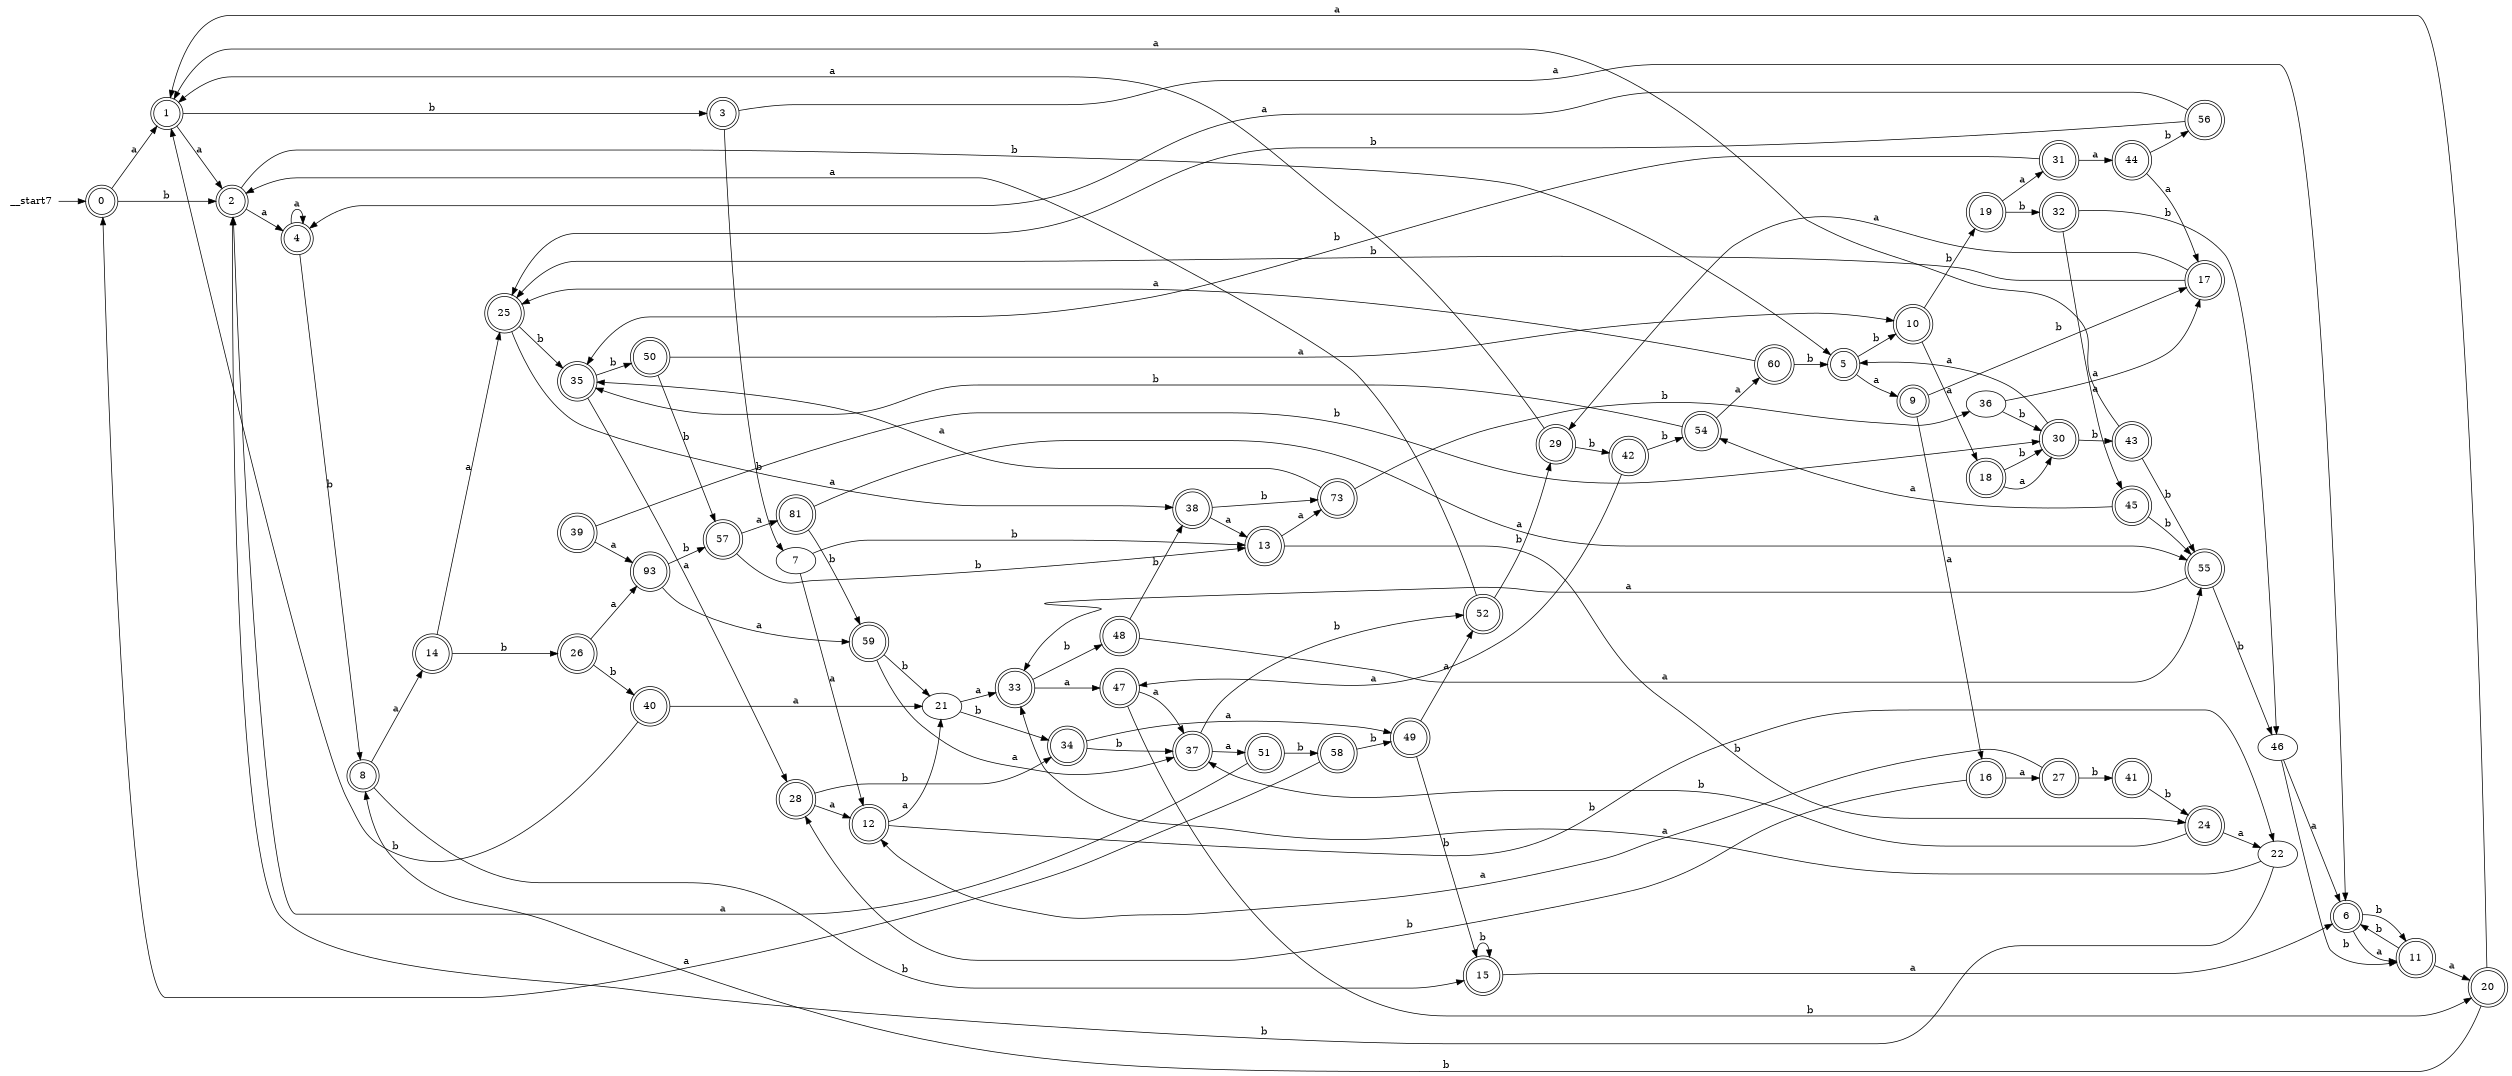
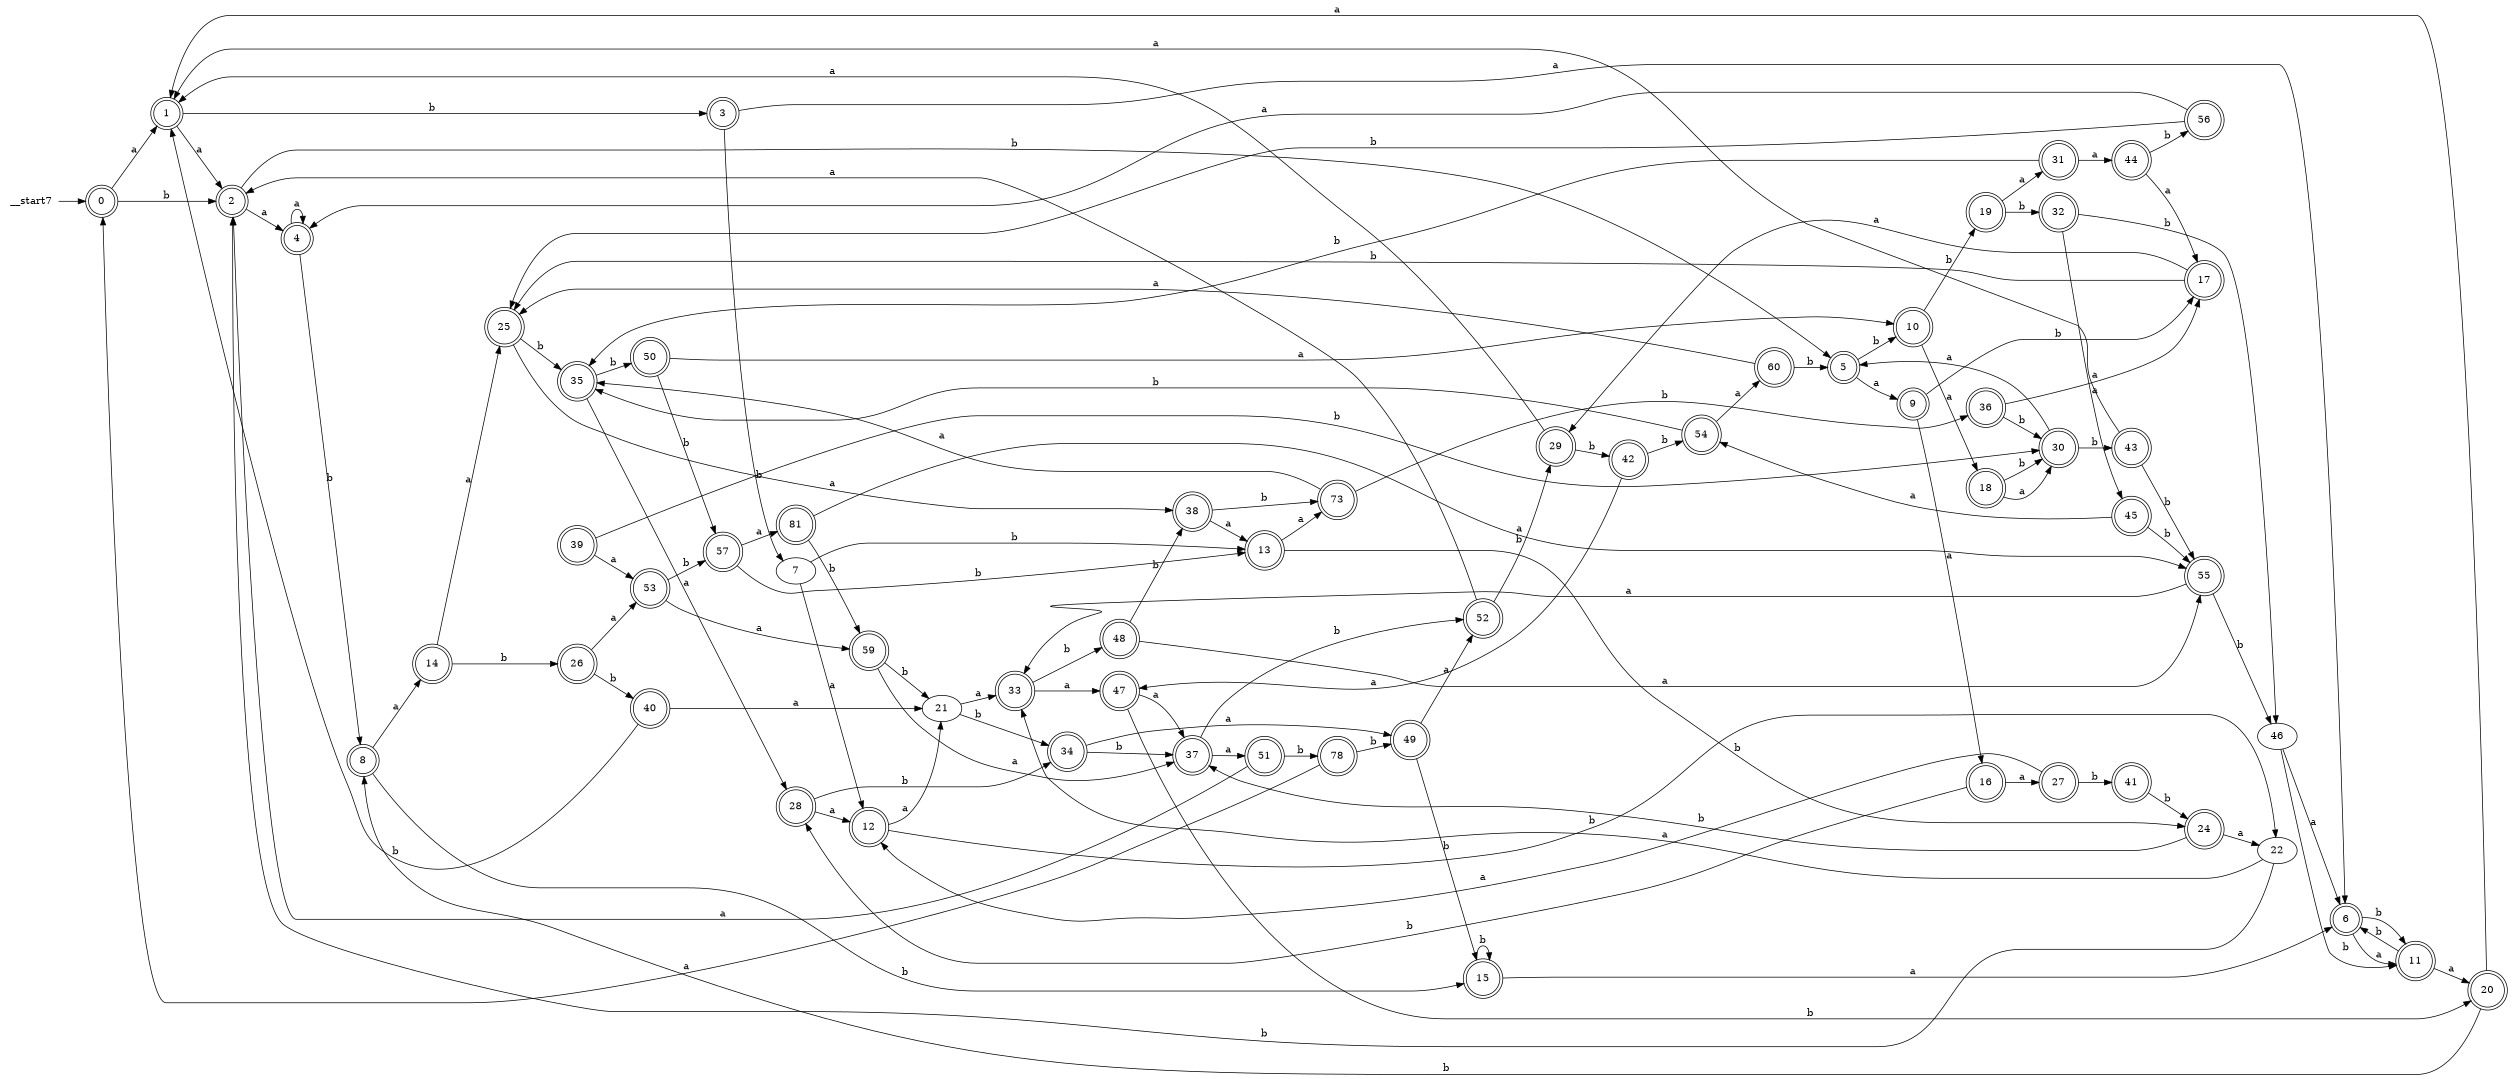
(1986, 404) -> (1986, 408)
(650, 572) -> (650, 588)
(1337, 753) -> (1337, 756)
